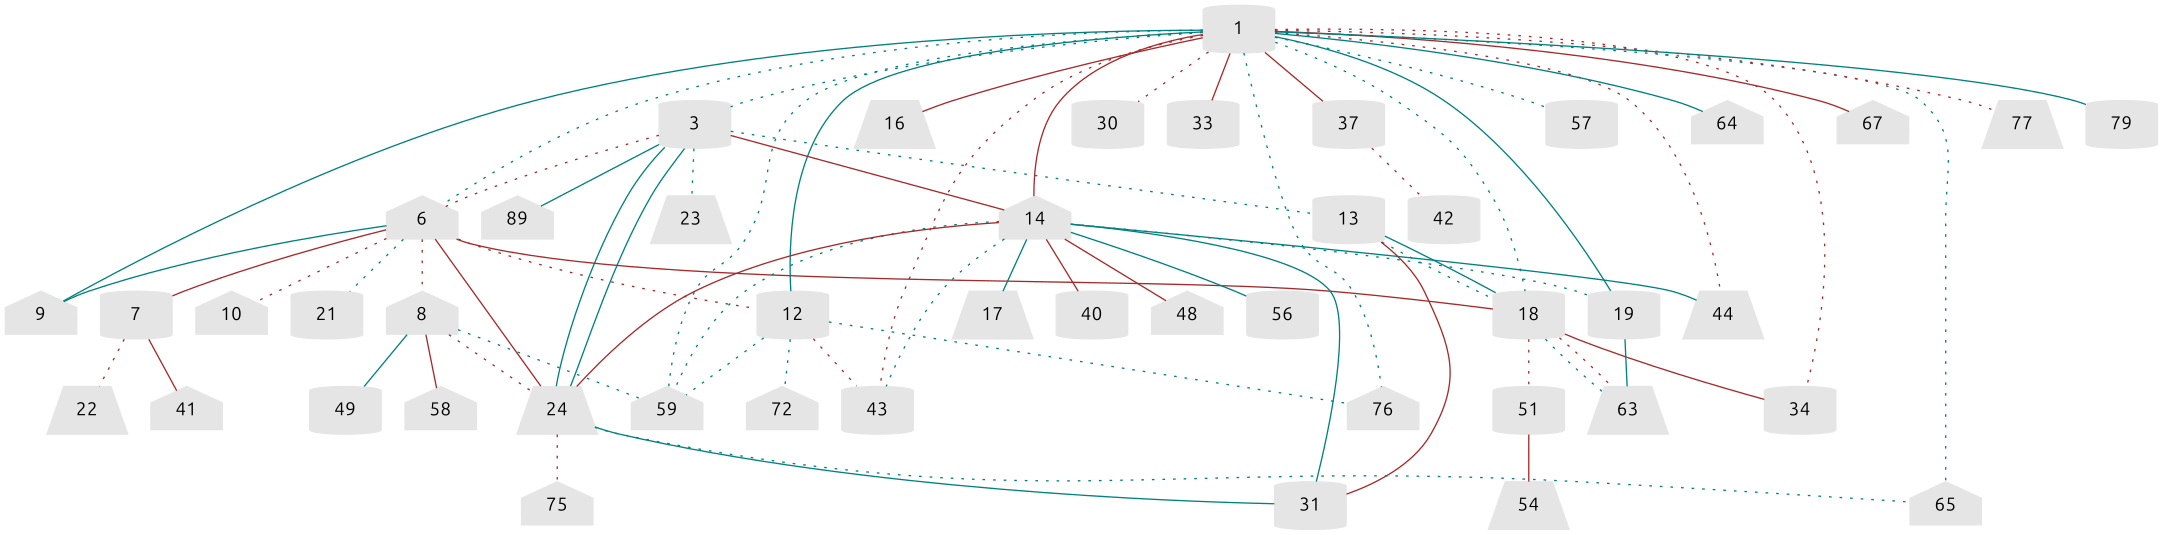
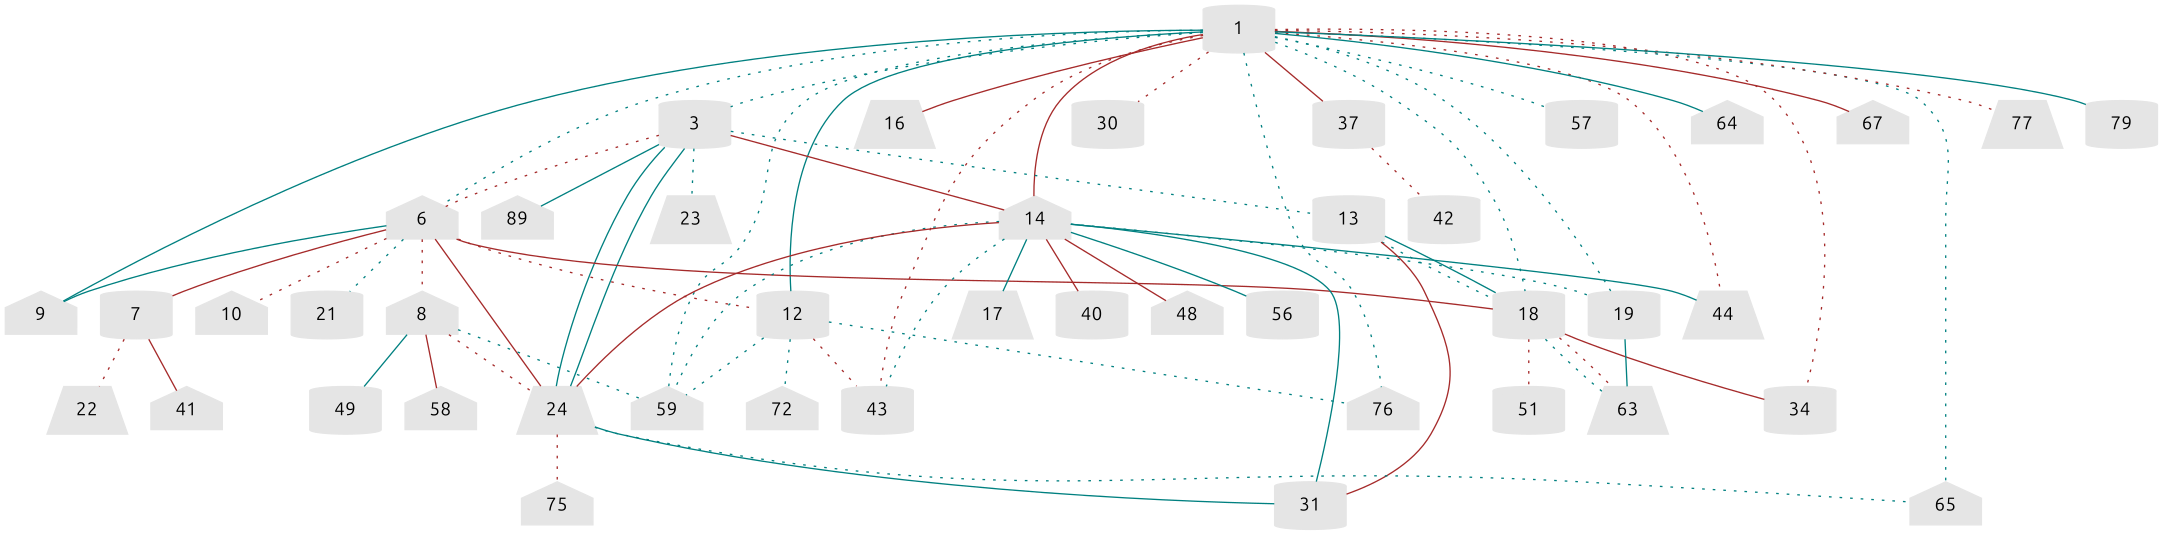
(1473, 123) -> (1473, 123)
(1203, 124) -> none
(1529, 506) -> none
